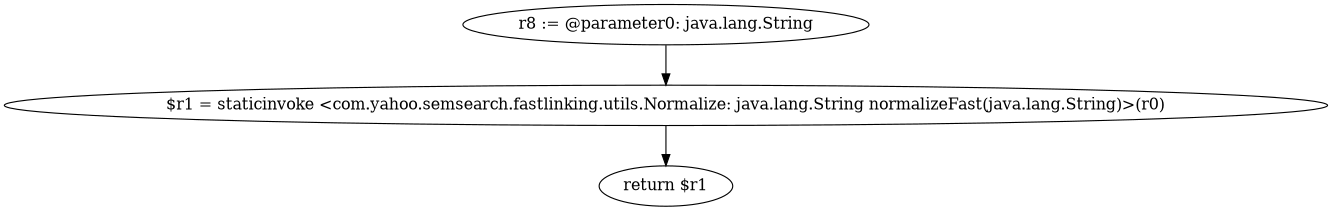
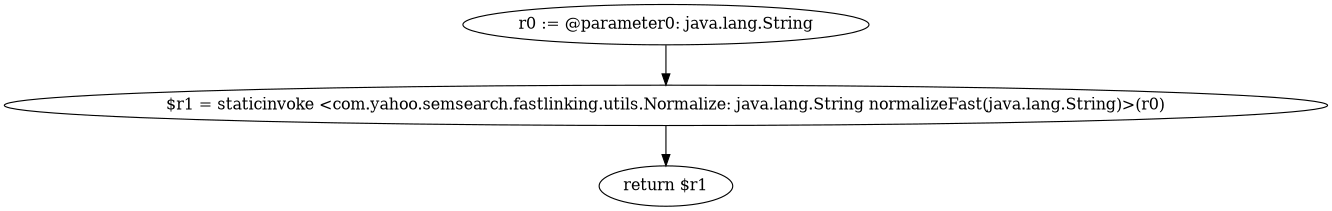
(666, 25) -> (666, 25)
